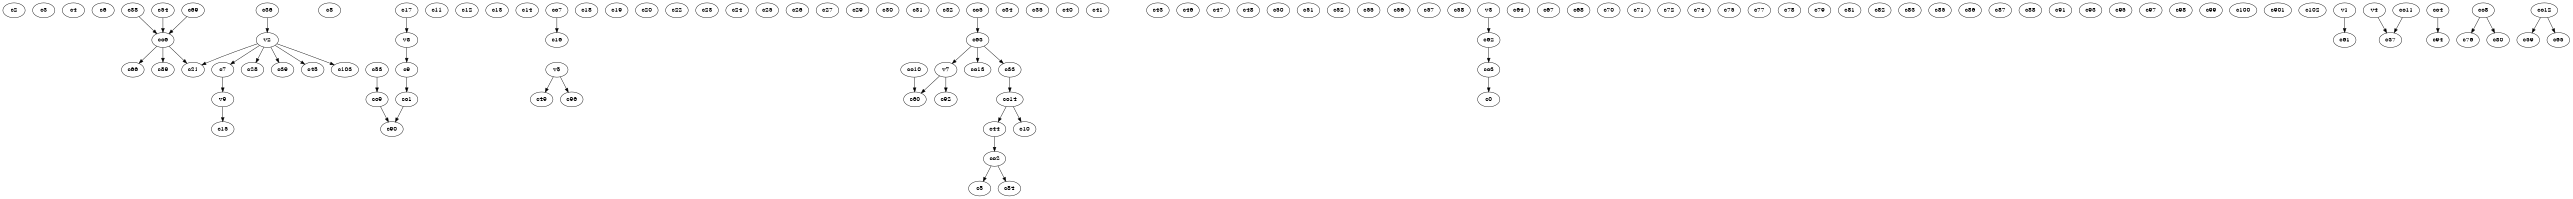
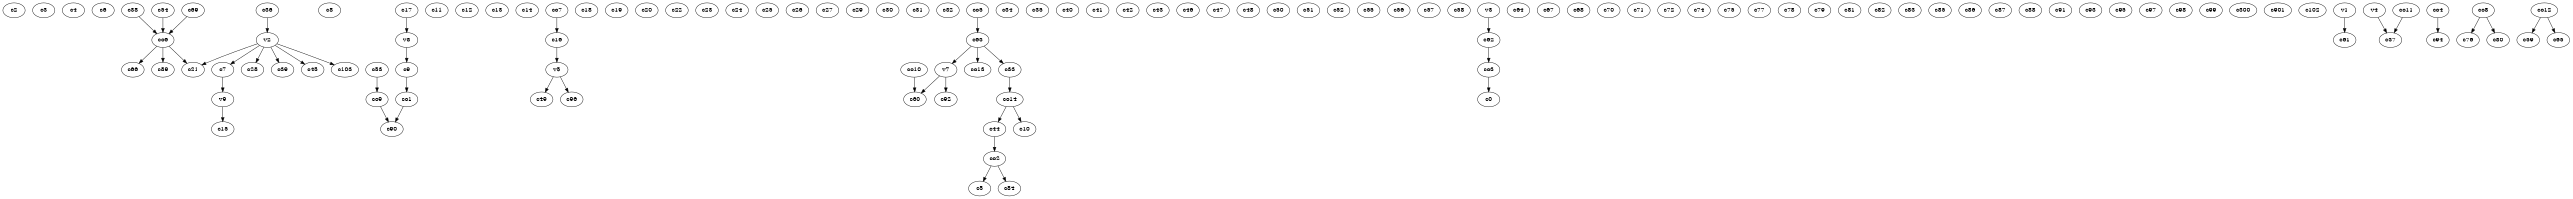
none -> (1128, 10)
(2243, 10) -> (2243, 10)
none -> (557, 53)
